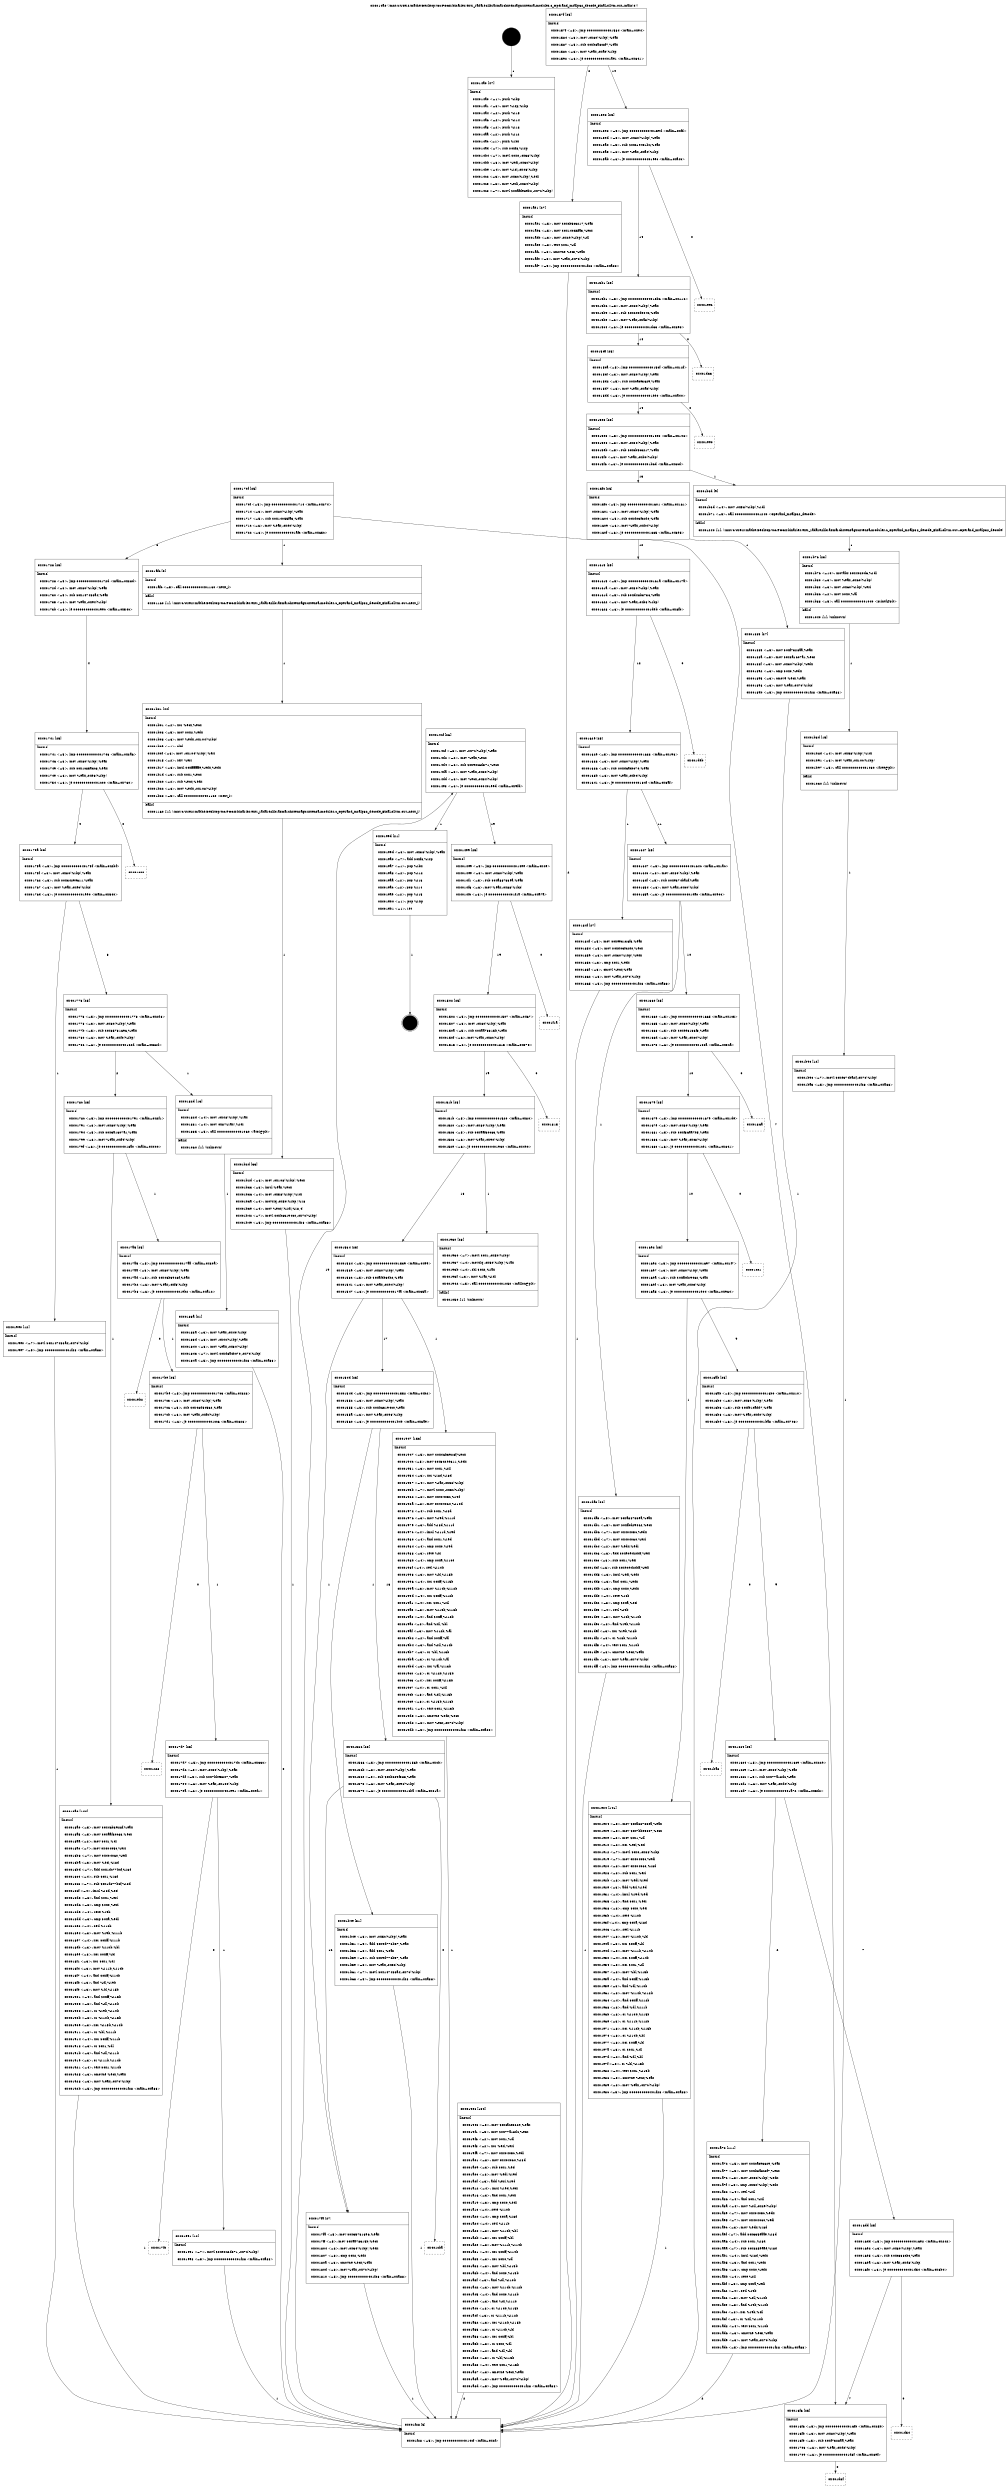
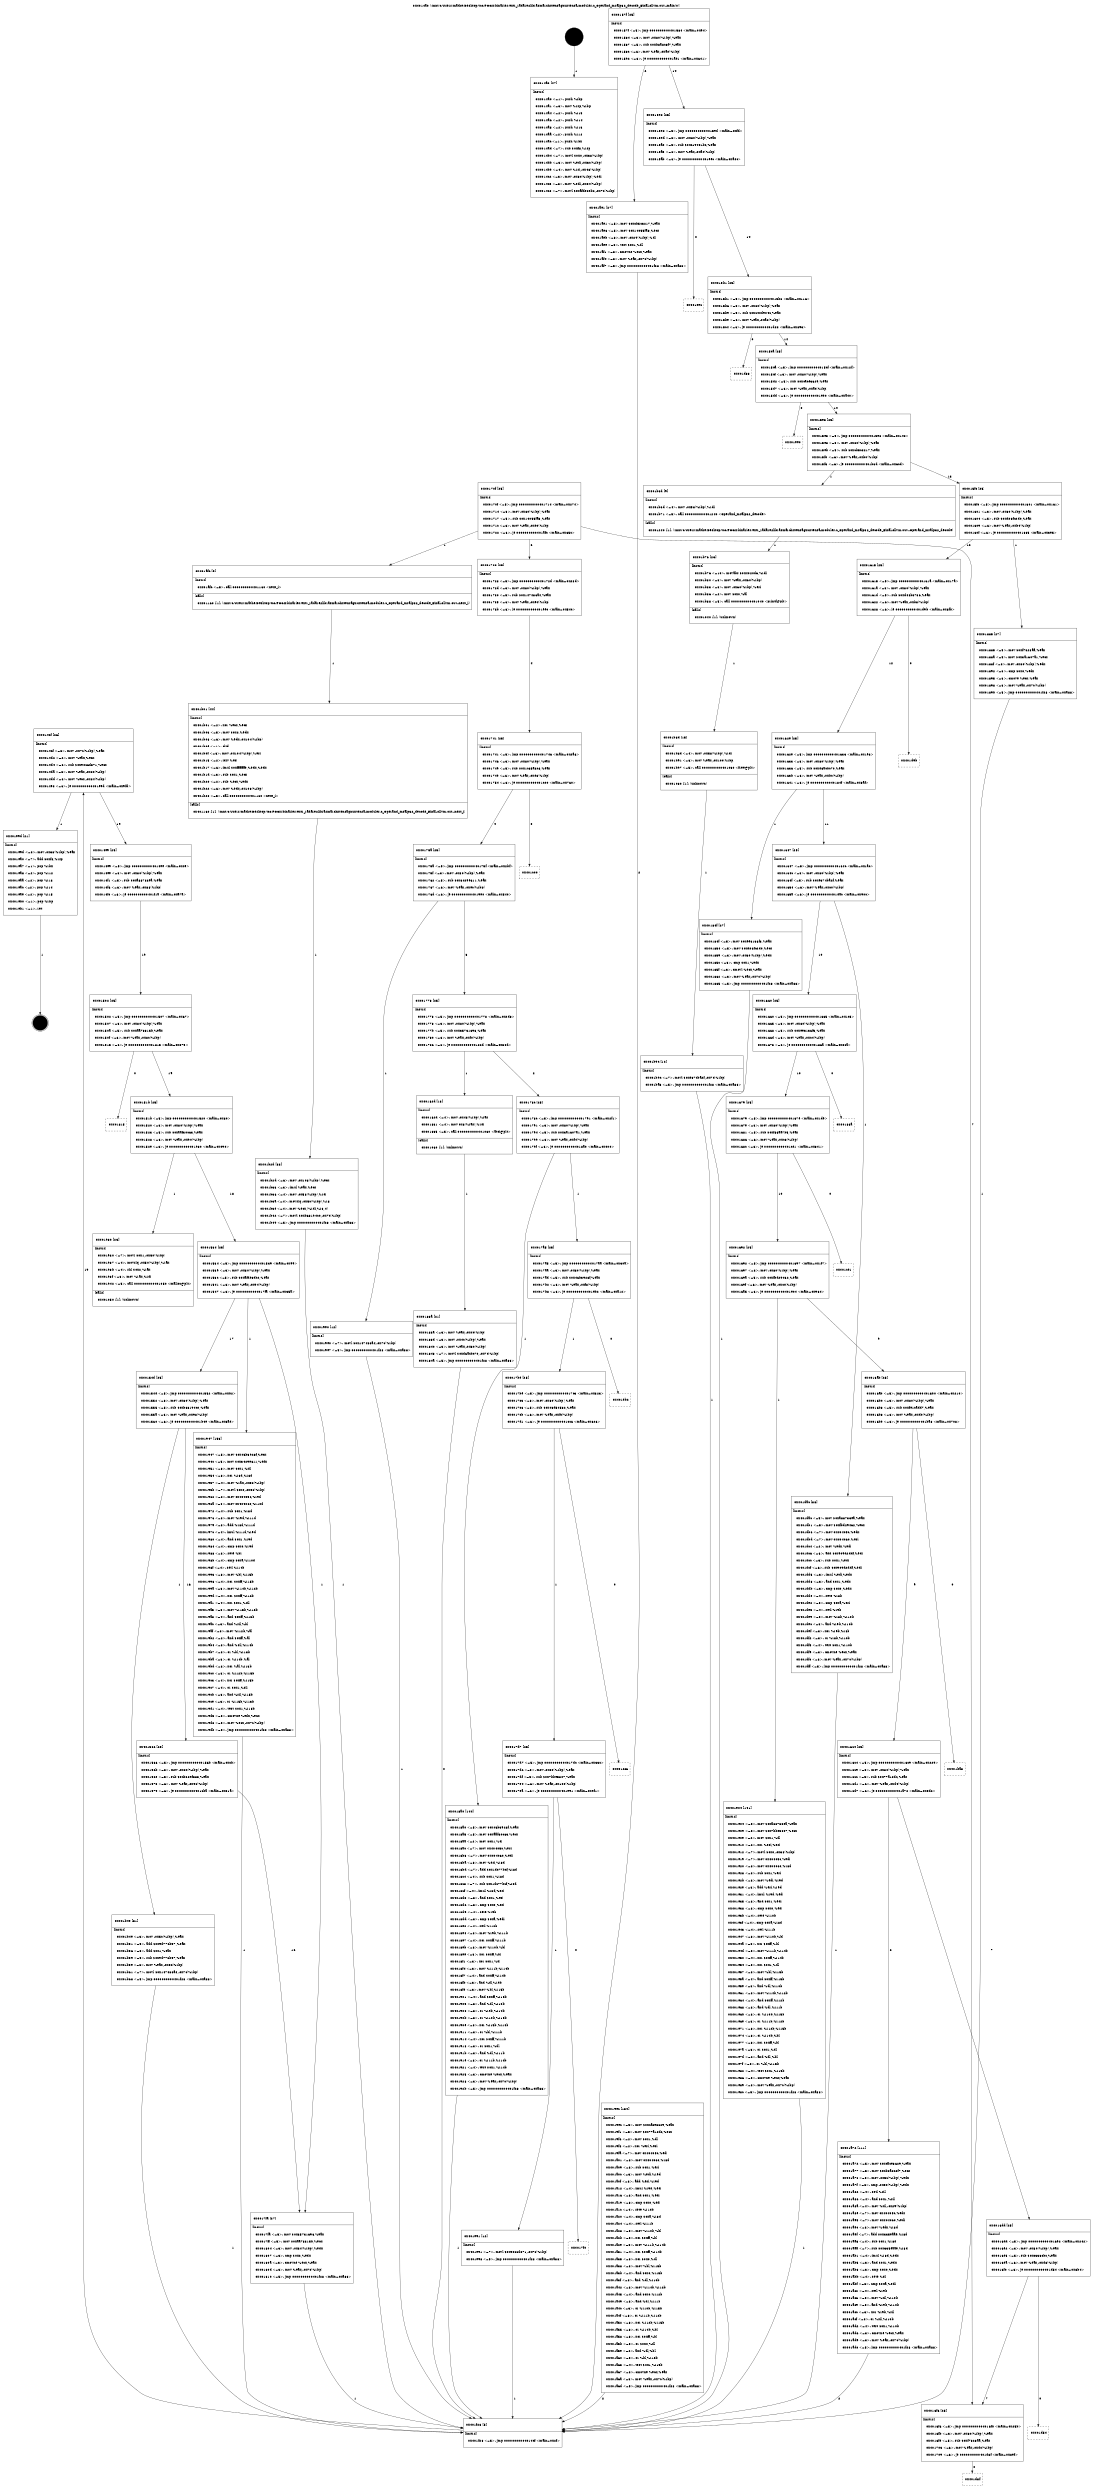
(550, 1023) -> none
(435, 2248) -> none
